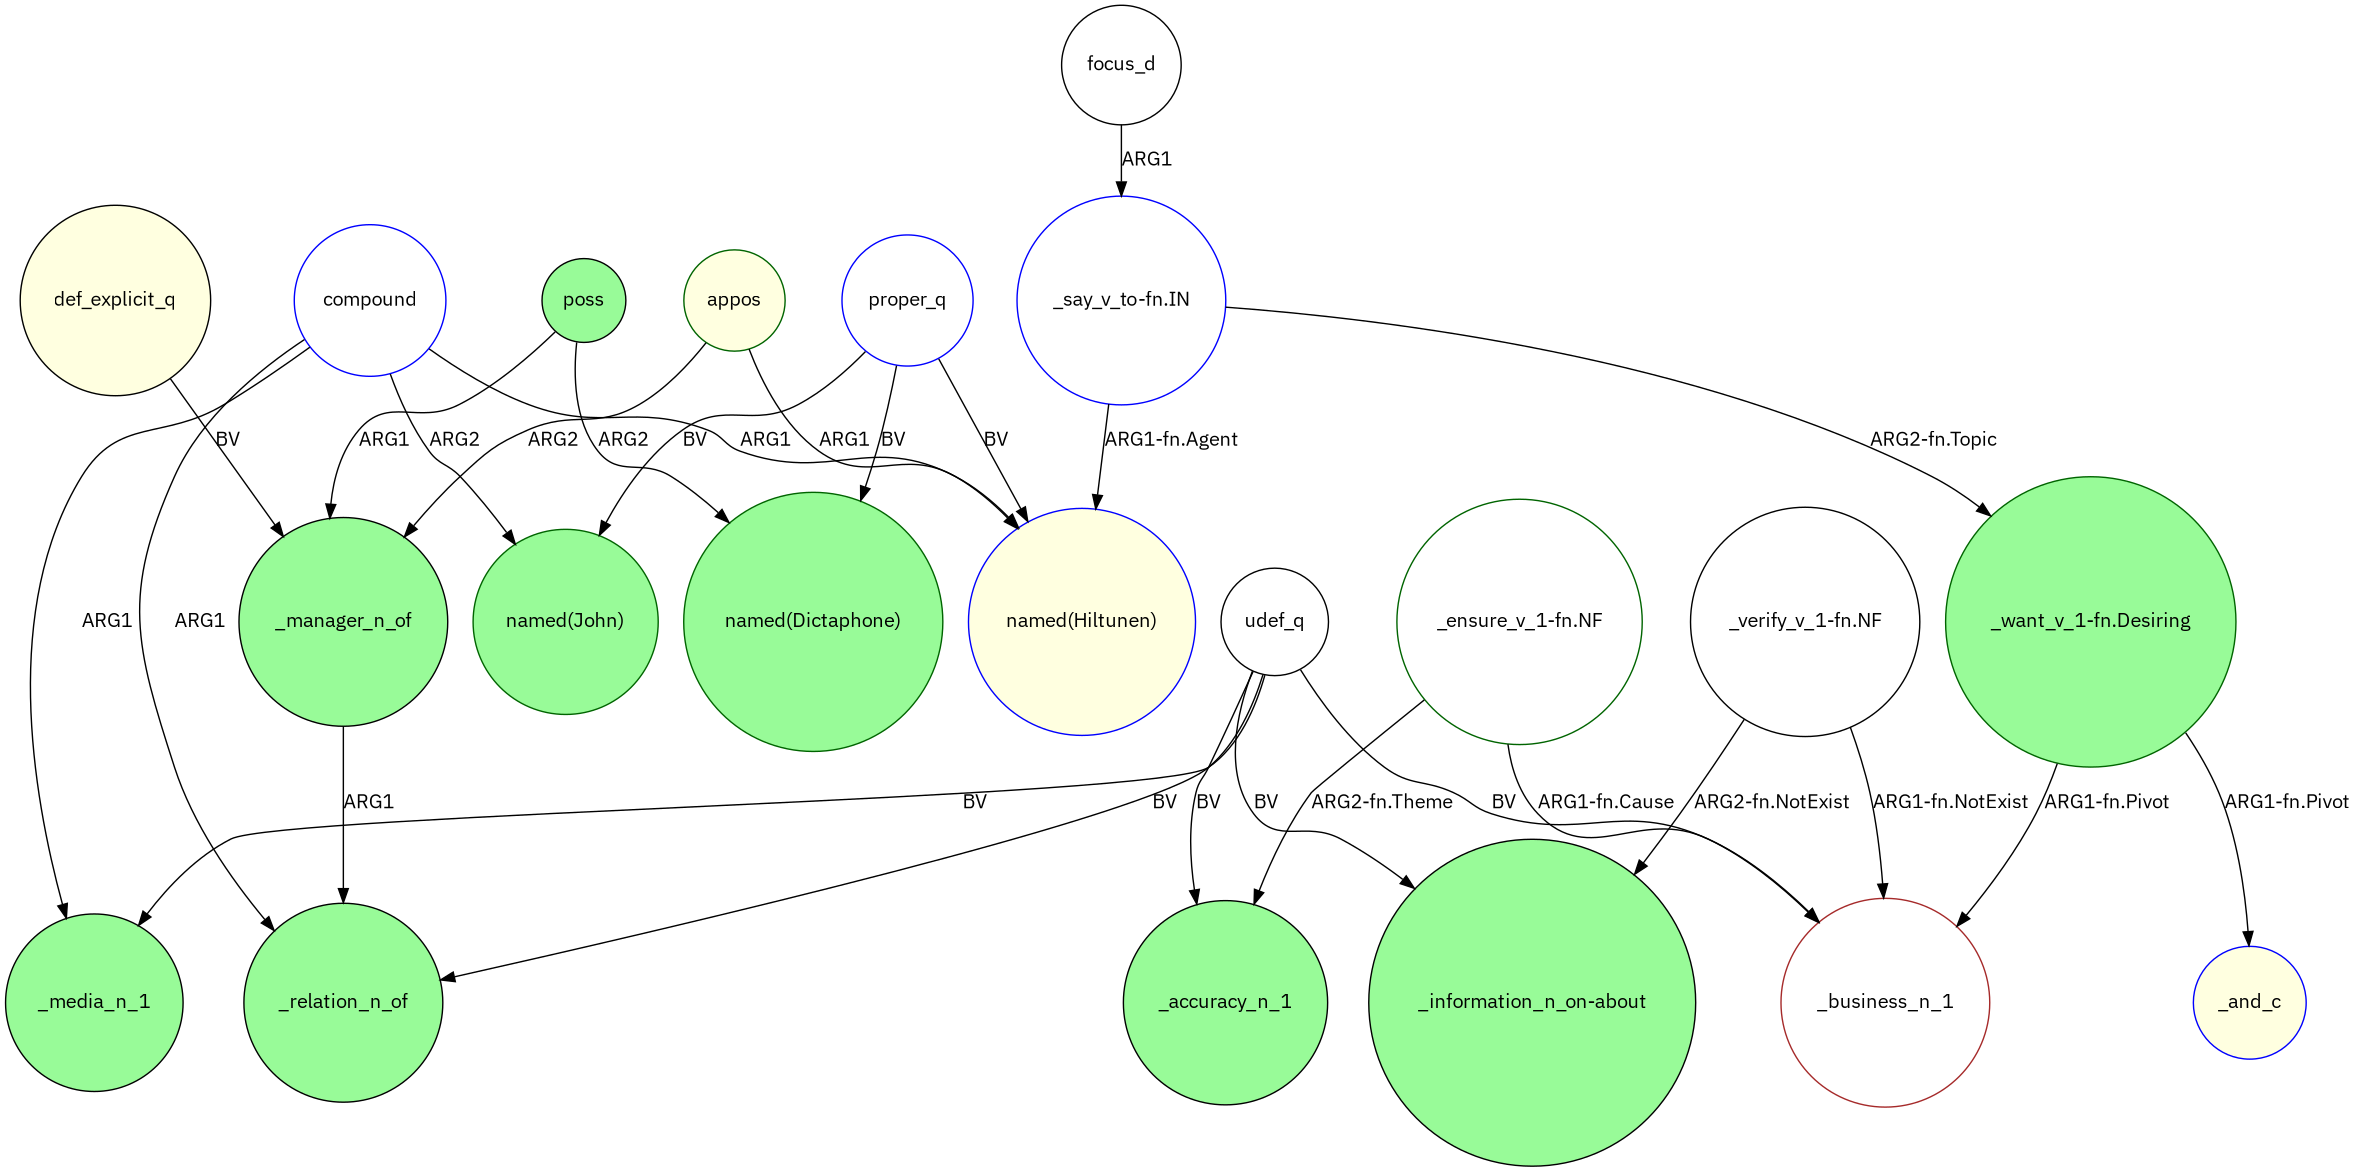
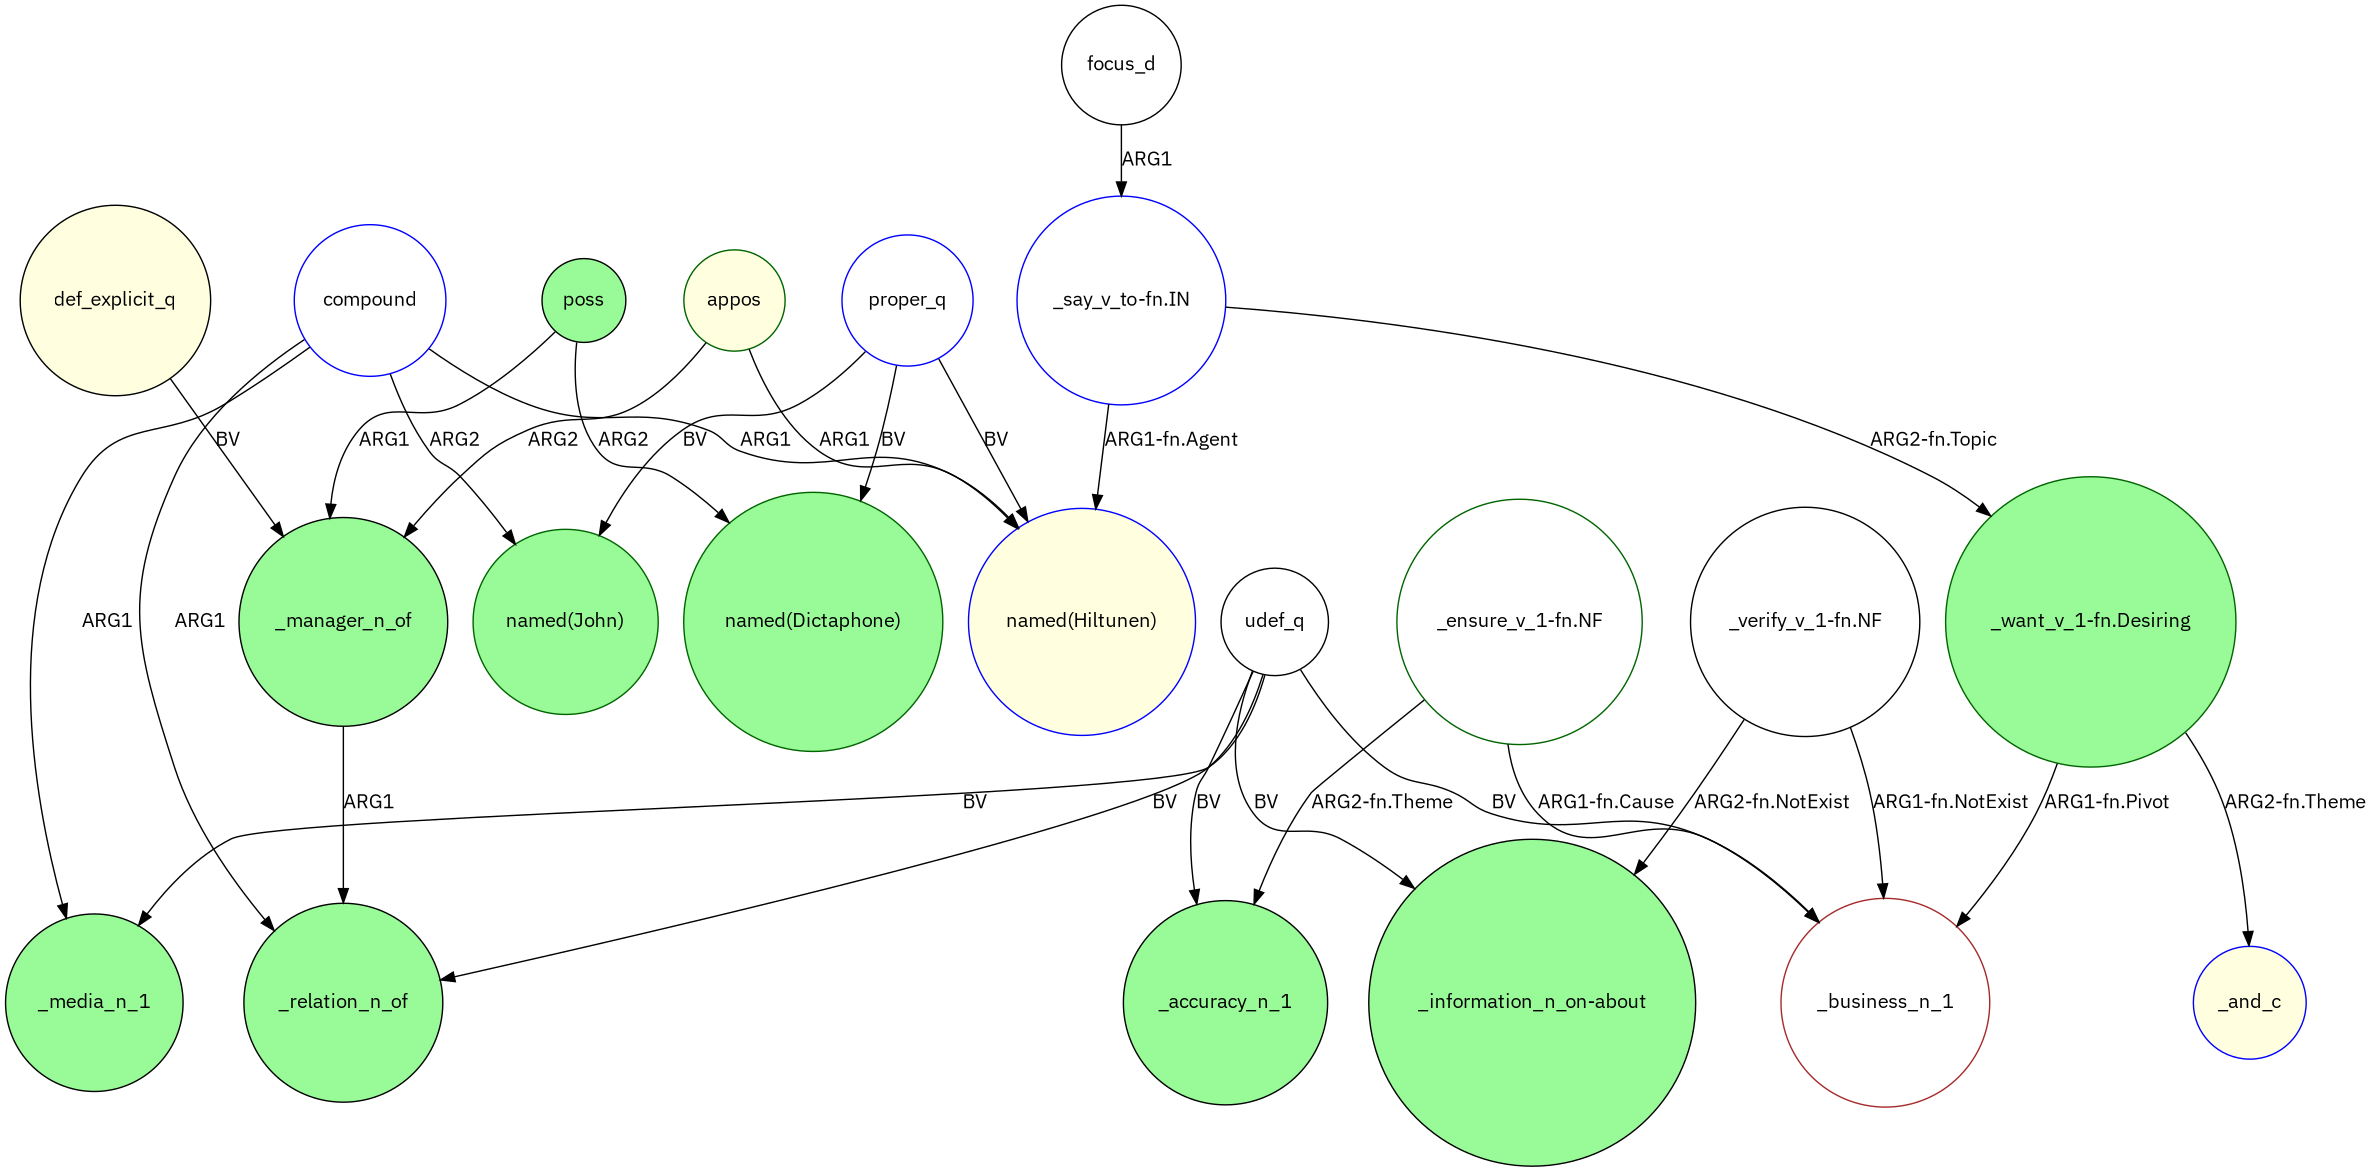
(2288, 803) -> (2295, 803)
